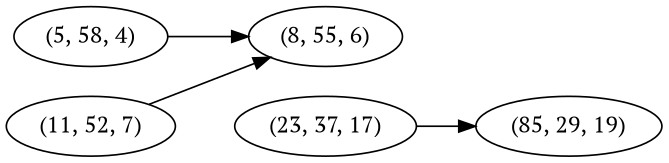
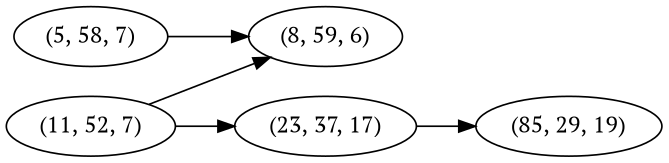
(91, 37) -> (91, 37)
(326, 37) -> (326, 37)
none -> (197, 126)
